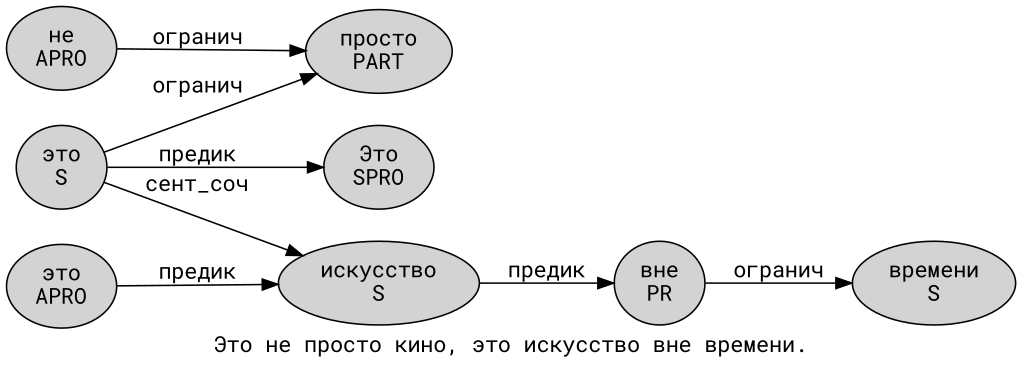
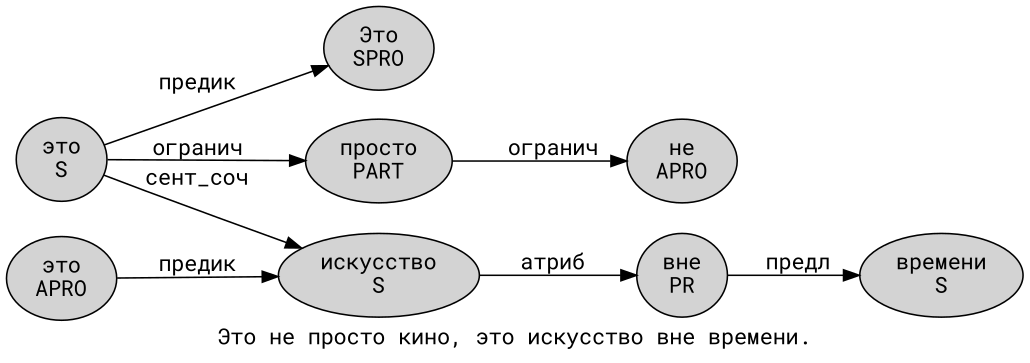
(204, 50) -> (531, 161)
(547, 271) -> (553, 264)
(779, 271) -> (798, 264)
